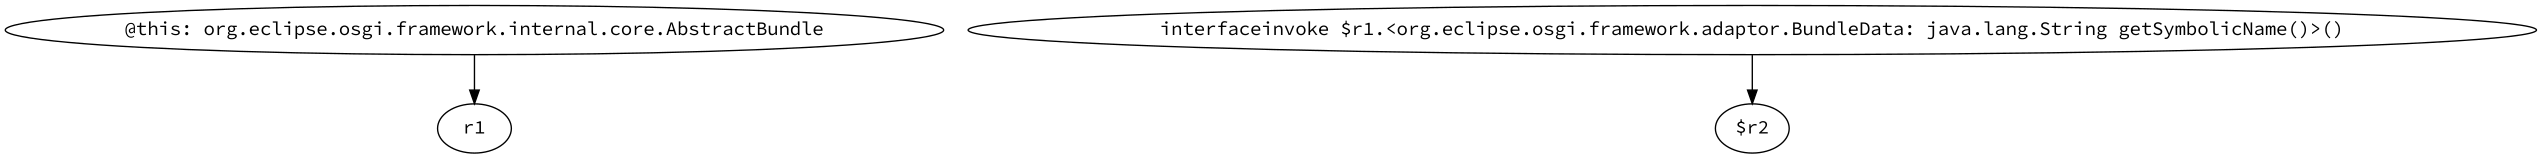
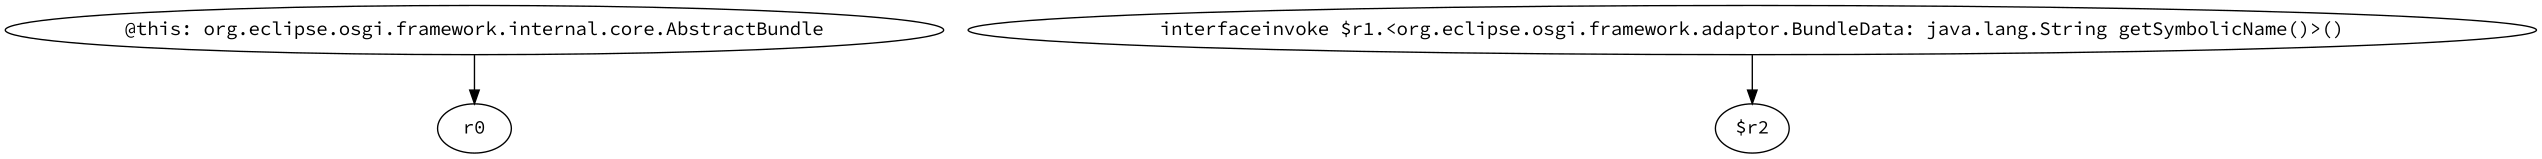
(474, 128) -> (474, 128)
